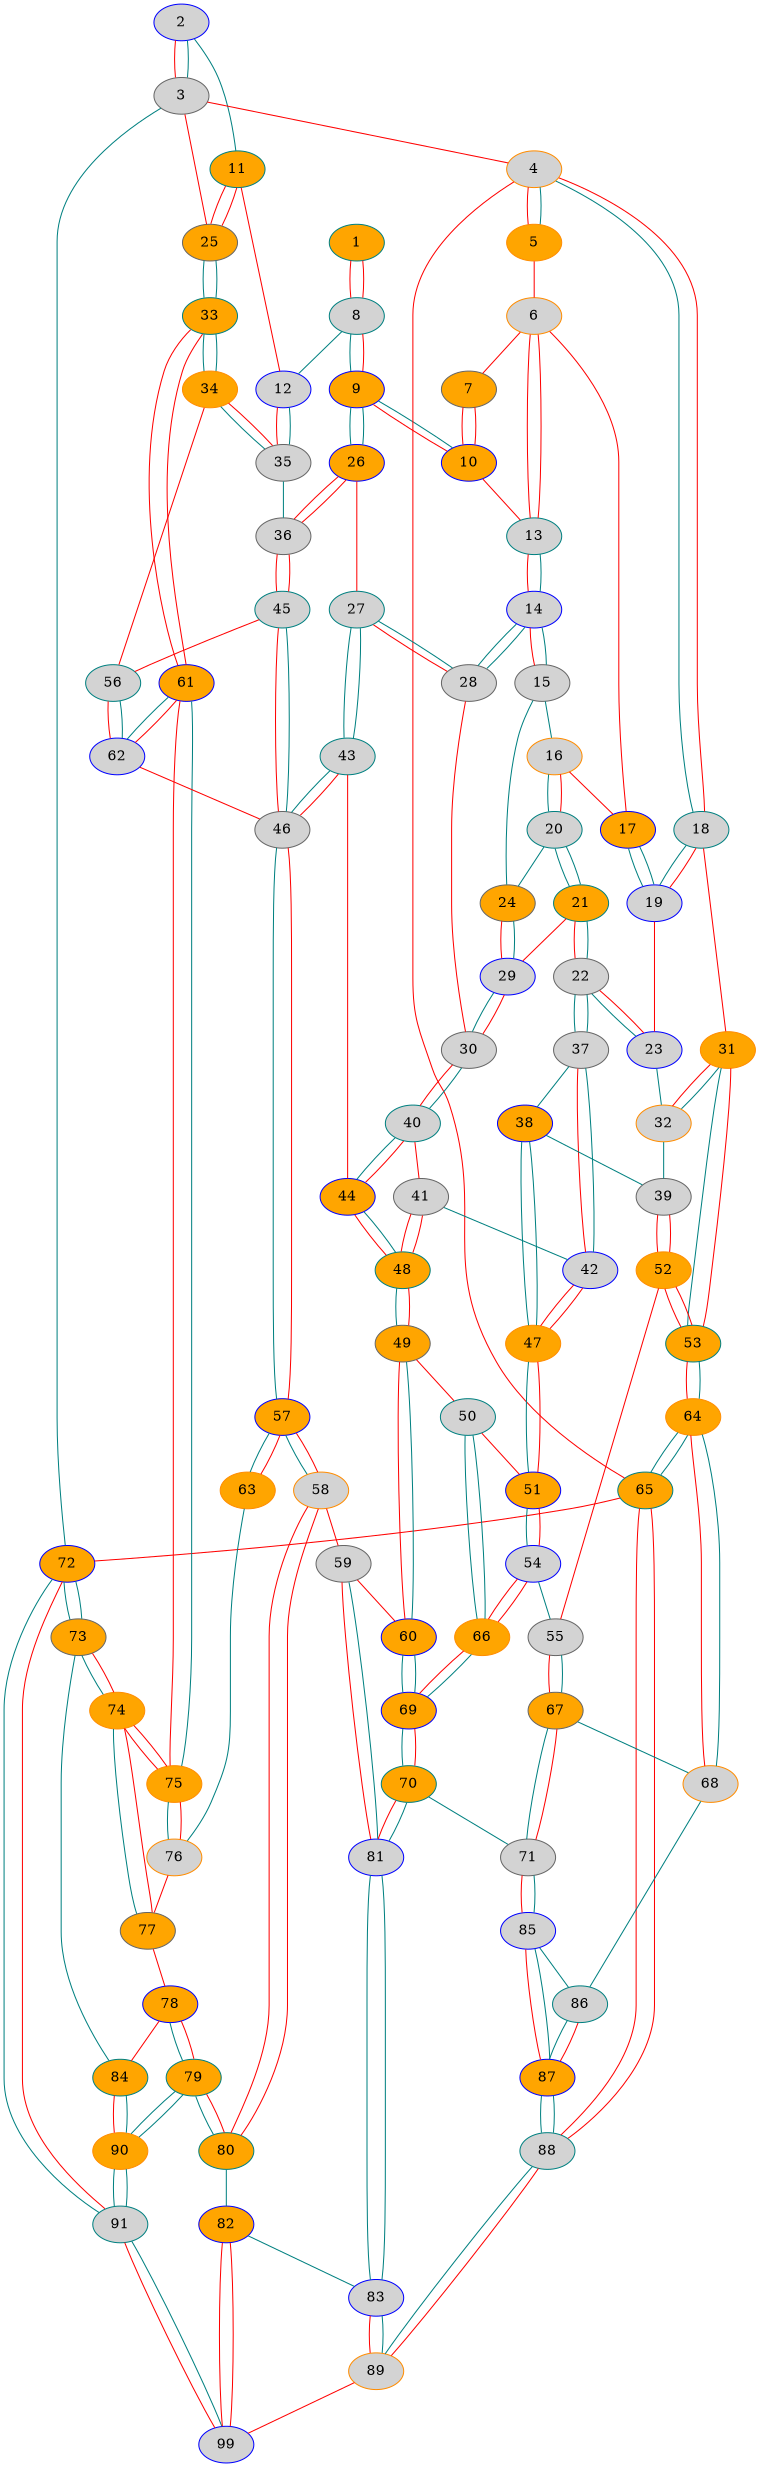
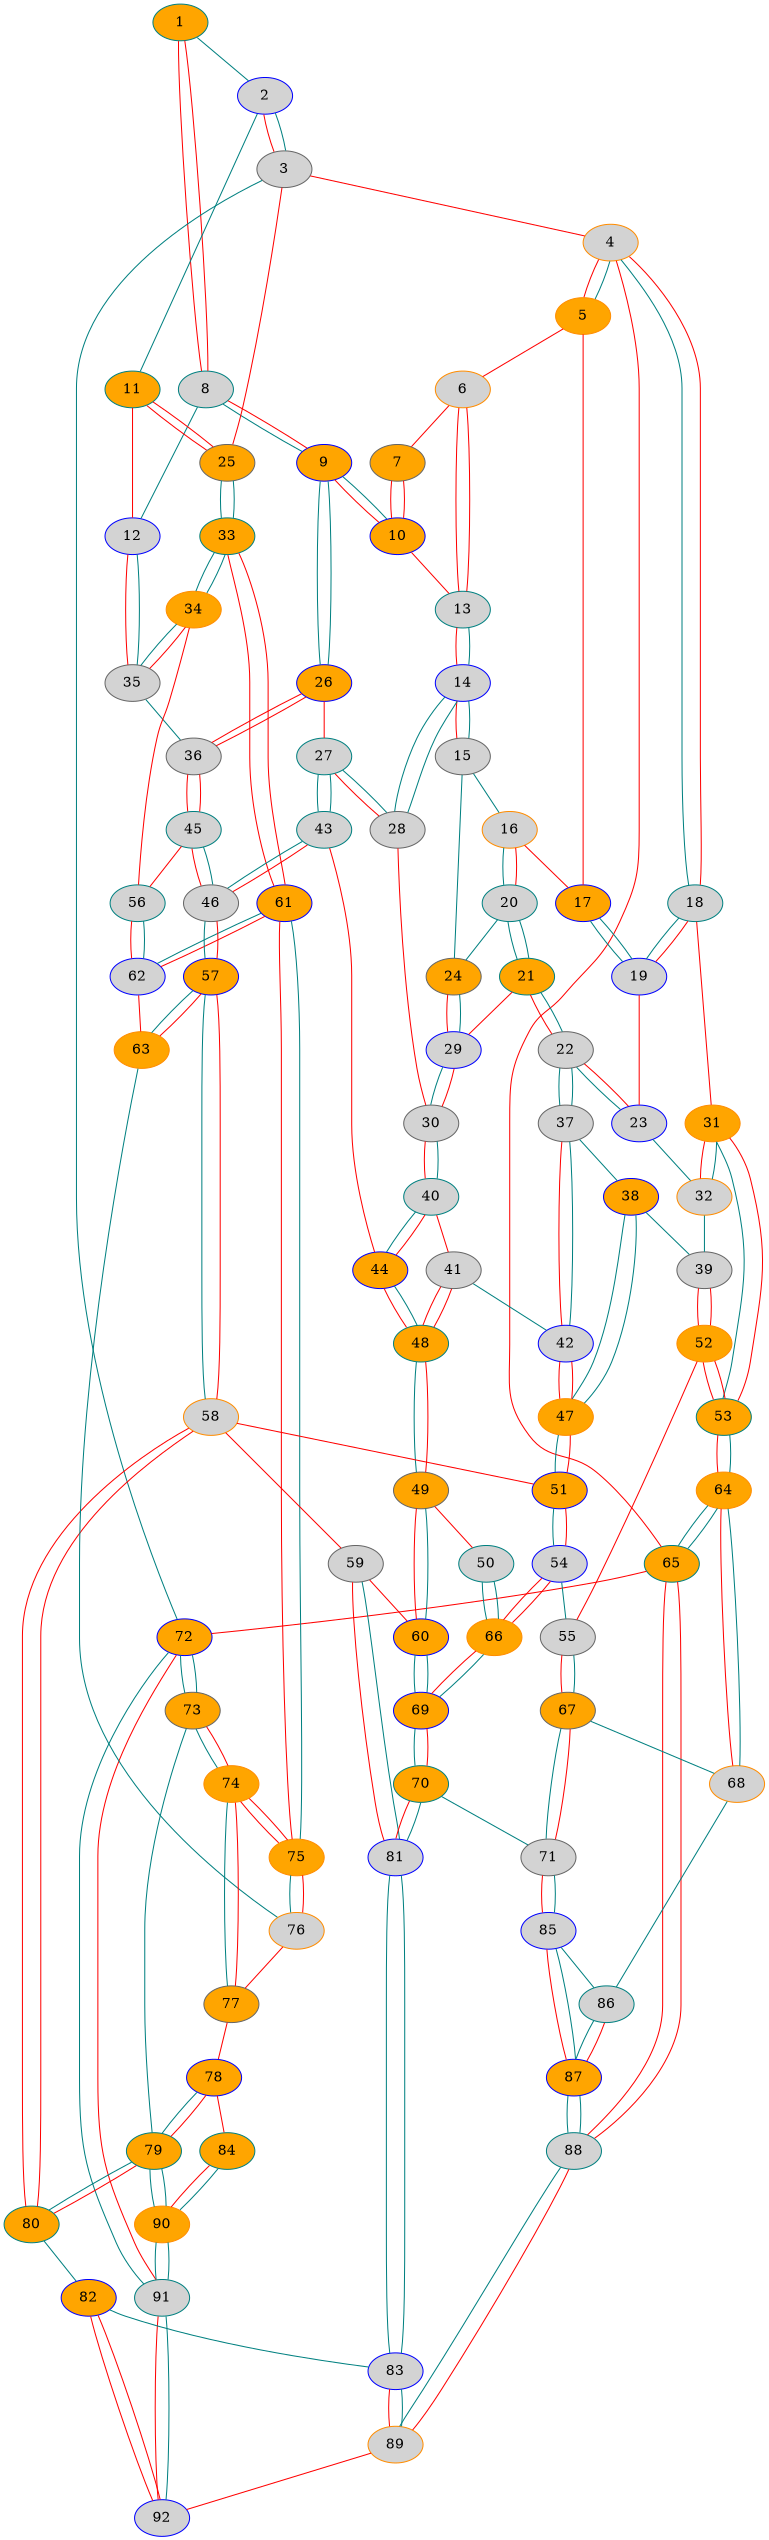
none -> (223, 59)
(619, 561) -> (583, 610)
(200, 793) -> (140, 1013)
(501, 1454) -> (385, 1454)
(61, 1863) -> (145, 1928)
(226, 2445) -> (162, 2518)
